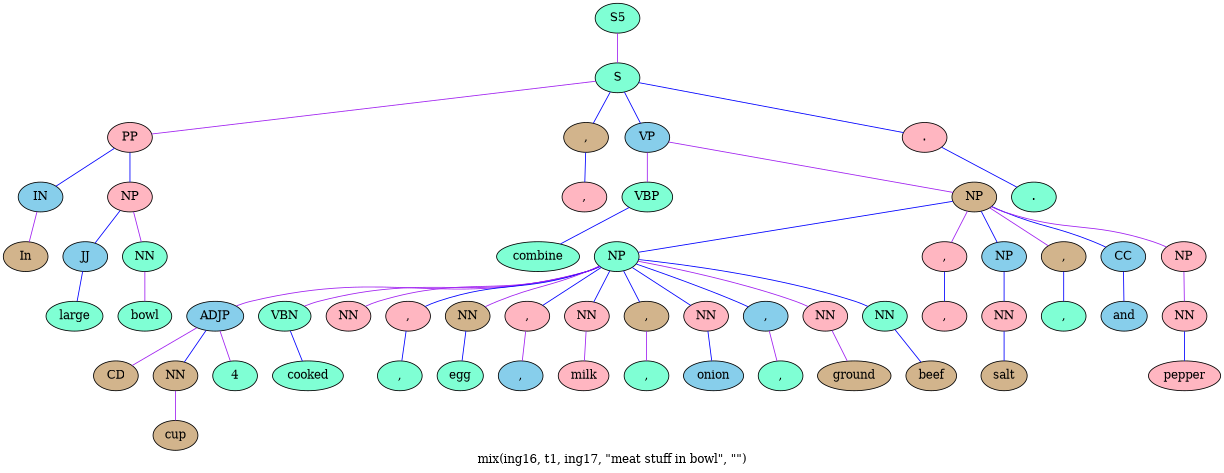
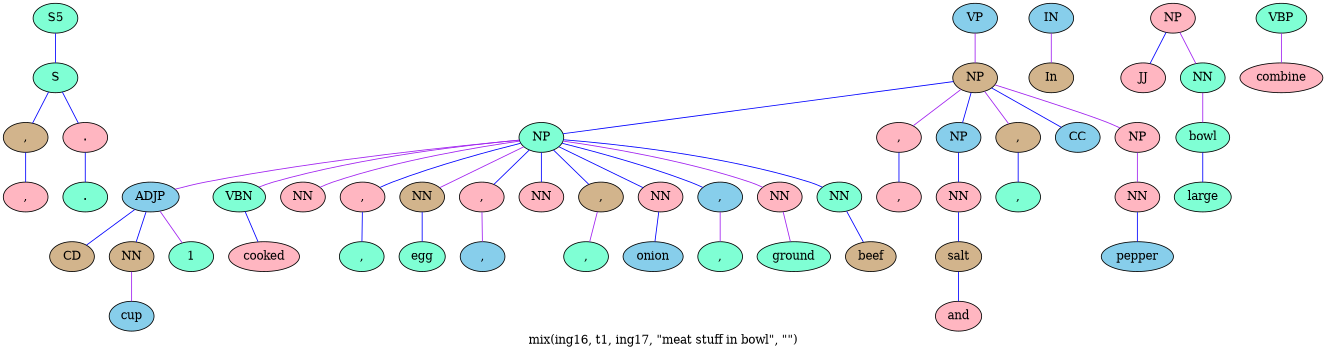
(618, 48) -> (55, 48)
(632, 108) -> none
(130, 137) -> none
(647, 167) -> none
(595, 226) -> (1281, 48)
(85, 257) -> (1143, 78)
(538, 257) -> (1281, 78)
(80, 286) -> (1203, 167)
(1124, 286) -> (959, 286)
(1124, 316) -> (959, 316)
(165, 347) -> (111, 227)
(235, 376) -> (191, 257)
(308, 376) -> (264, 257)
(584, 376) -> none
(854, 376) -> (794, 257)
(1185, 376) -> (1137, 257)
(175, 435) -> (132, 316)
